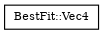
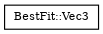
(52, 17) -> (52, 17)
